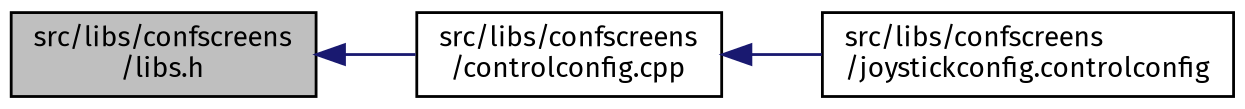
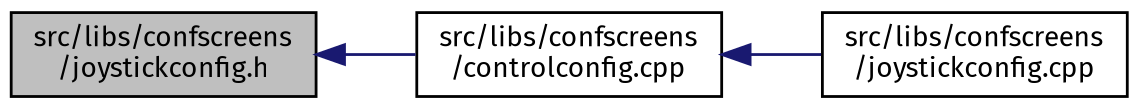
(164, 55) -> (164, 55)
(1028, 55) -> (975, 55)
